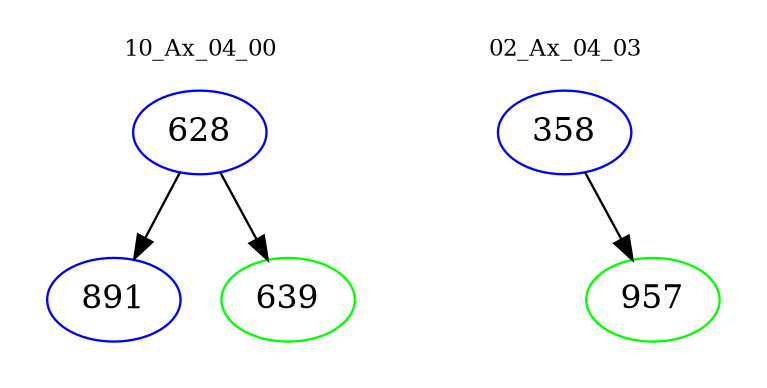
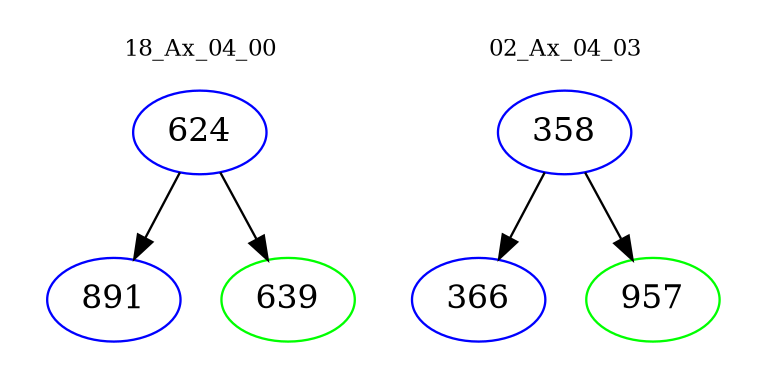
(201, 50) -> (201, 50)
(200, 132) -> (200, 132)
none -> (479, 300)
